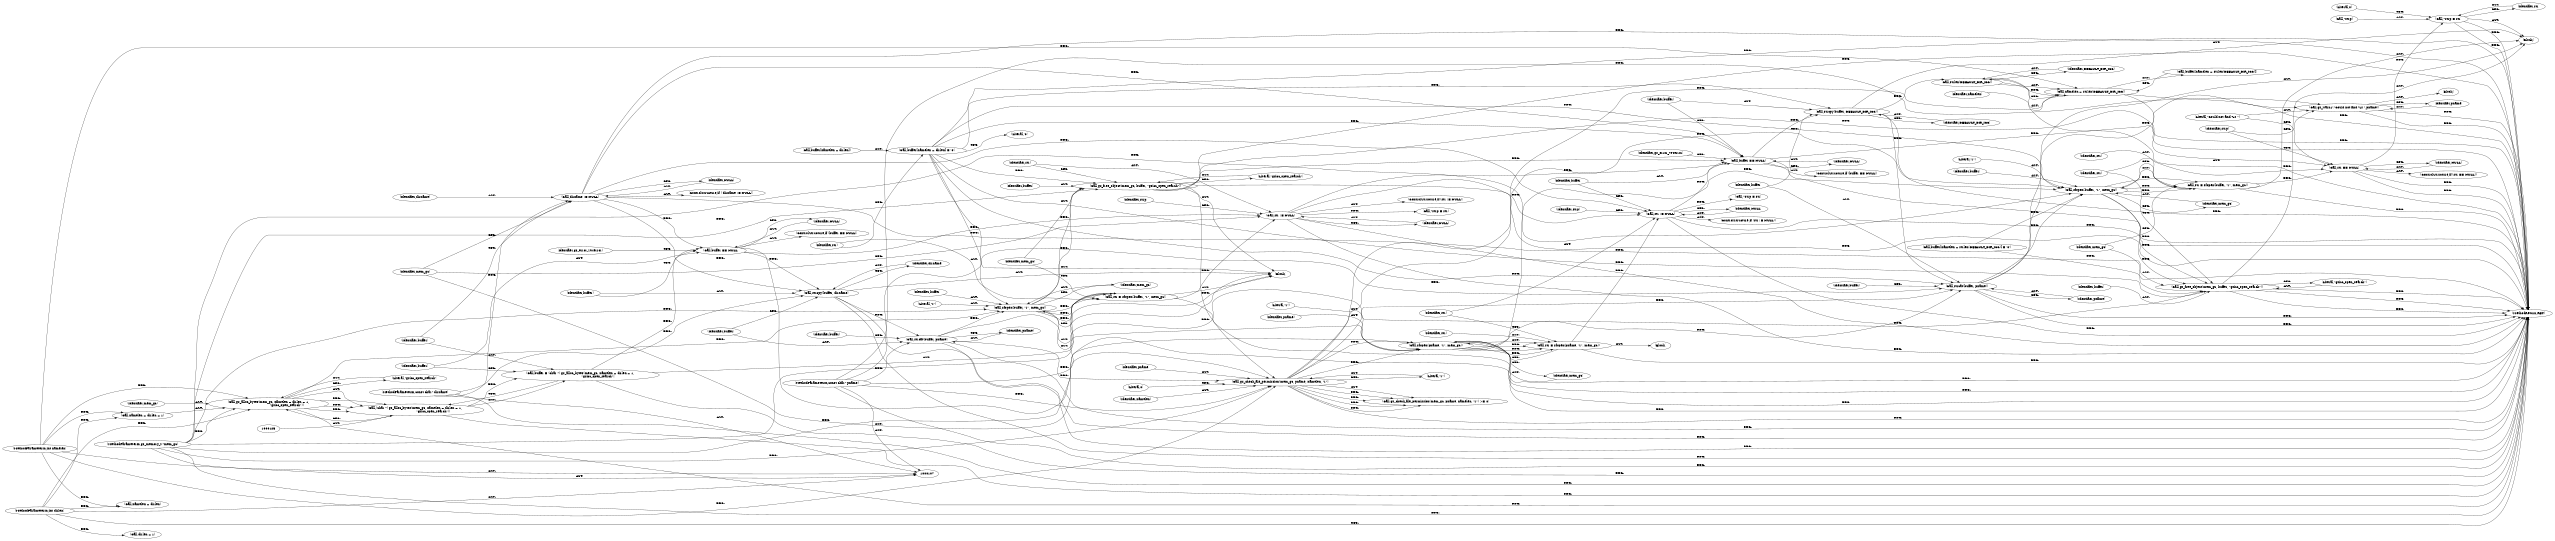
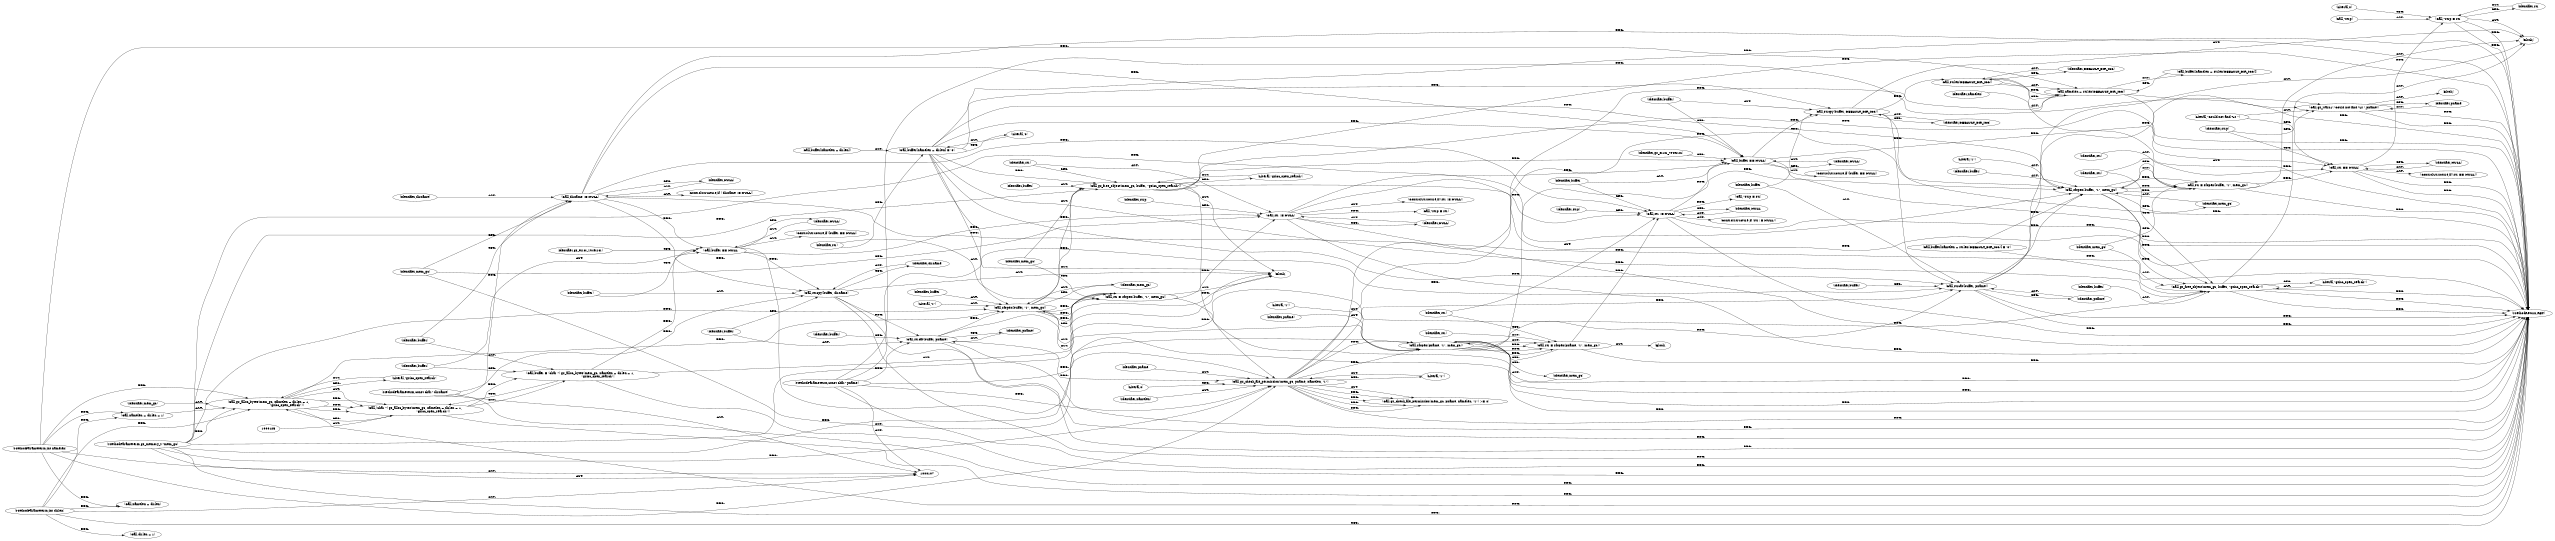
none -> (979, 142)
